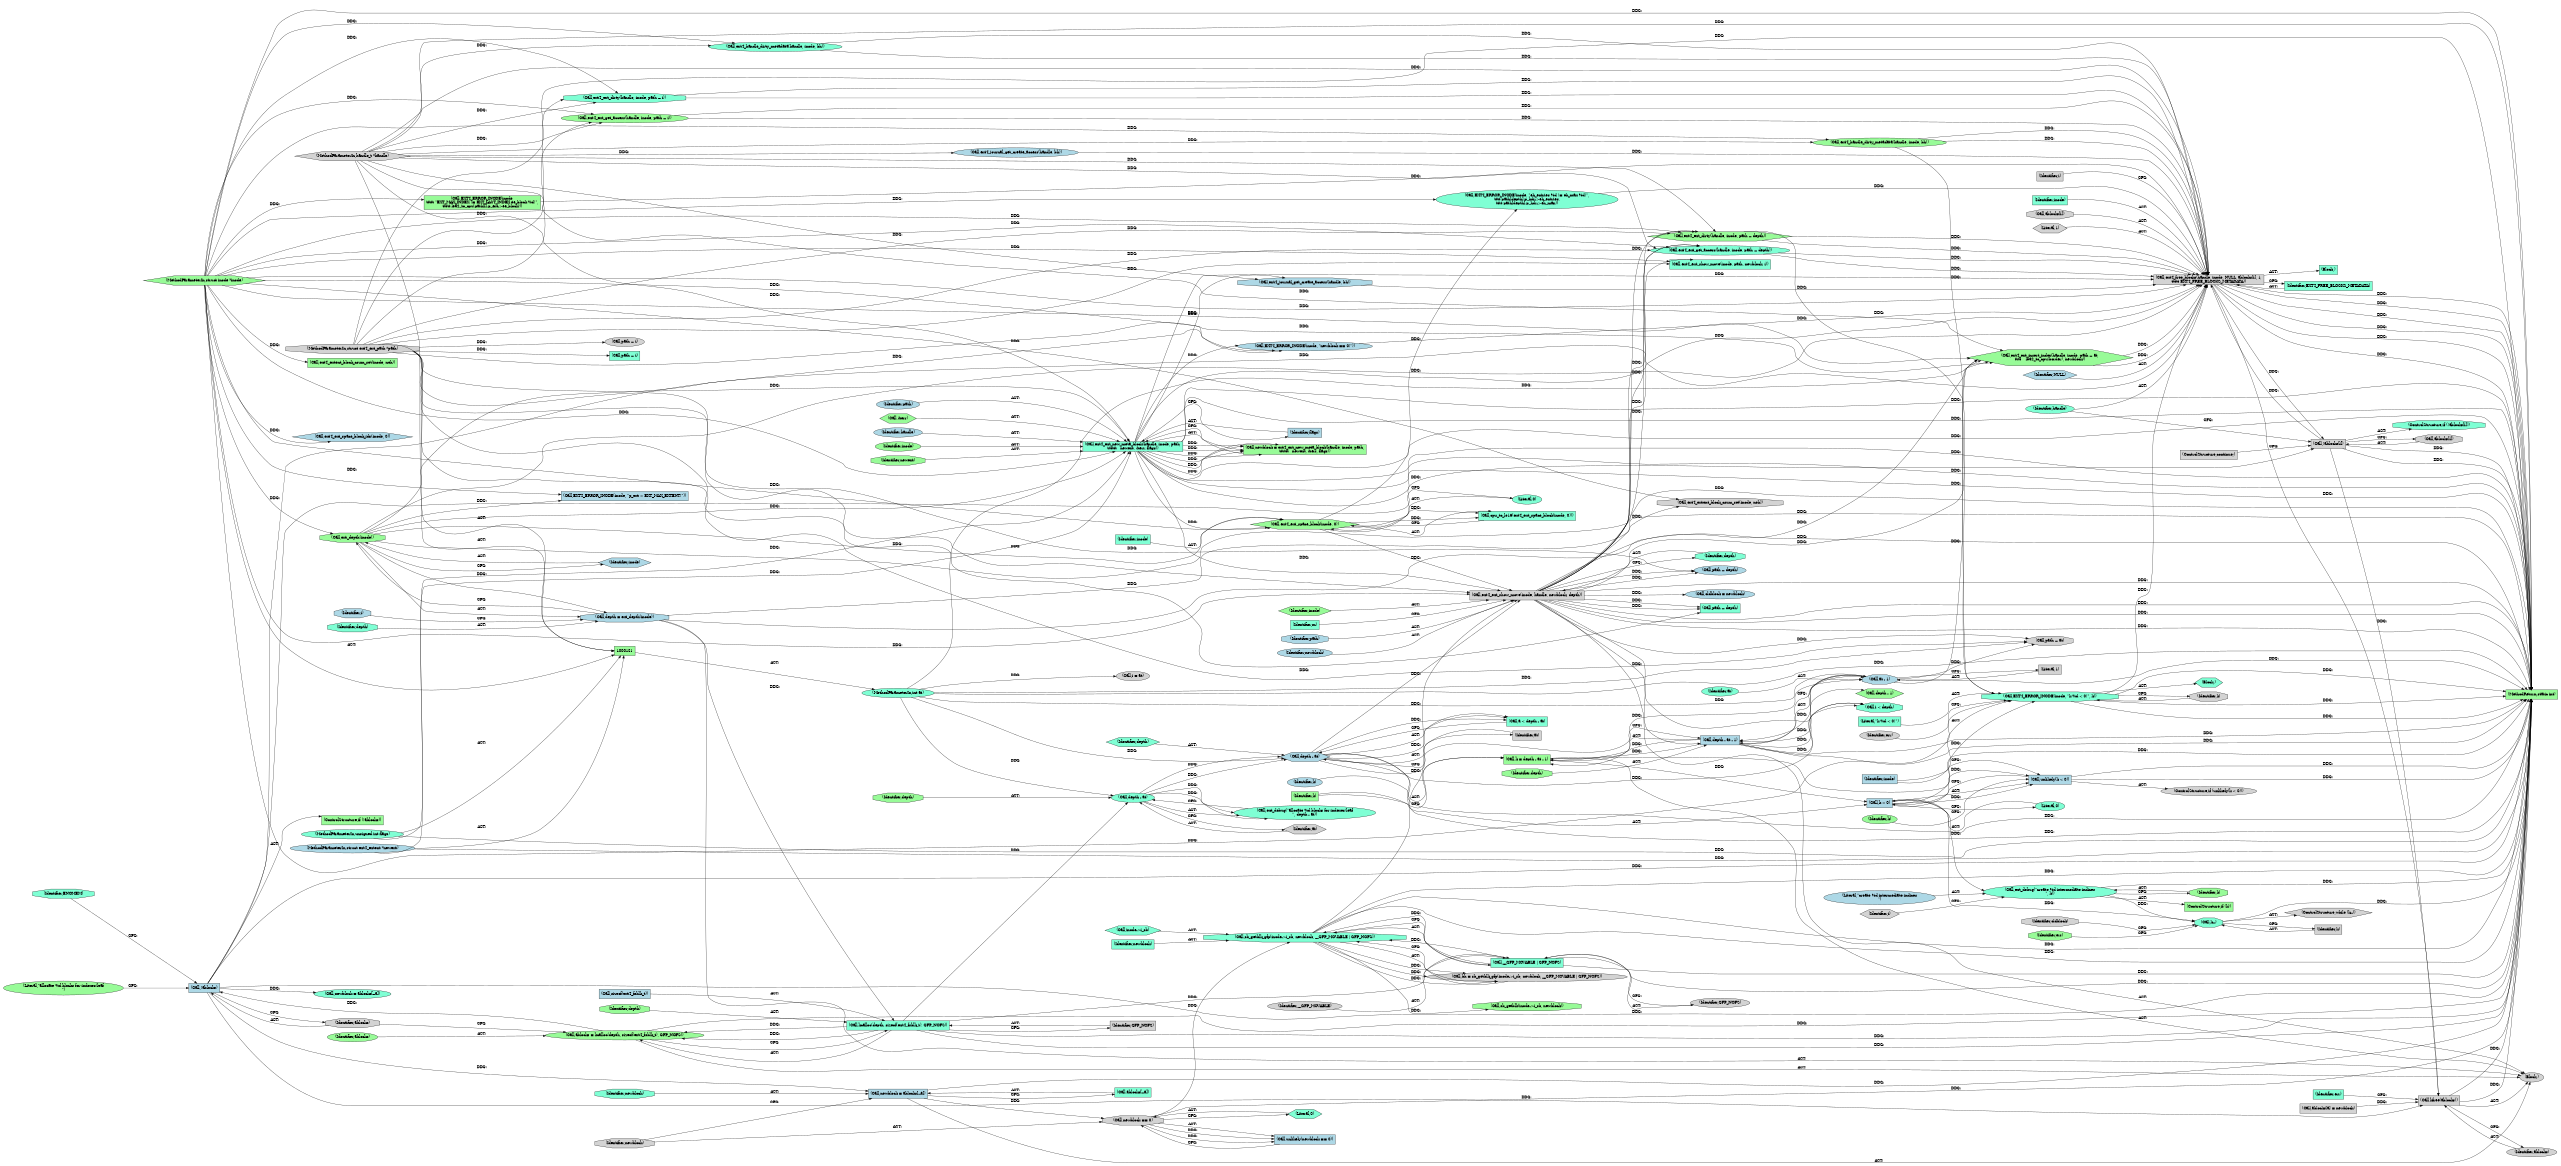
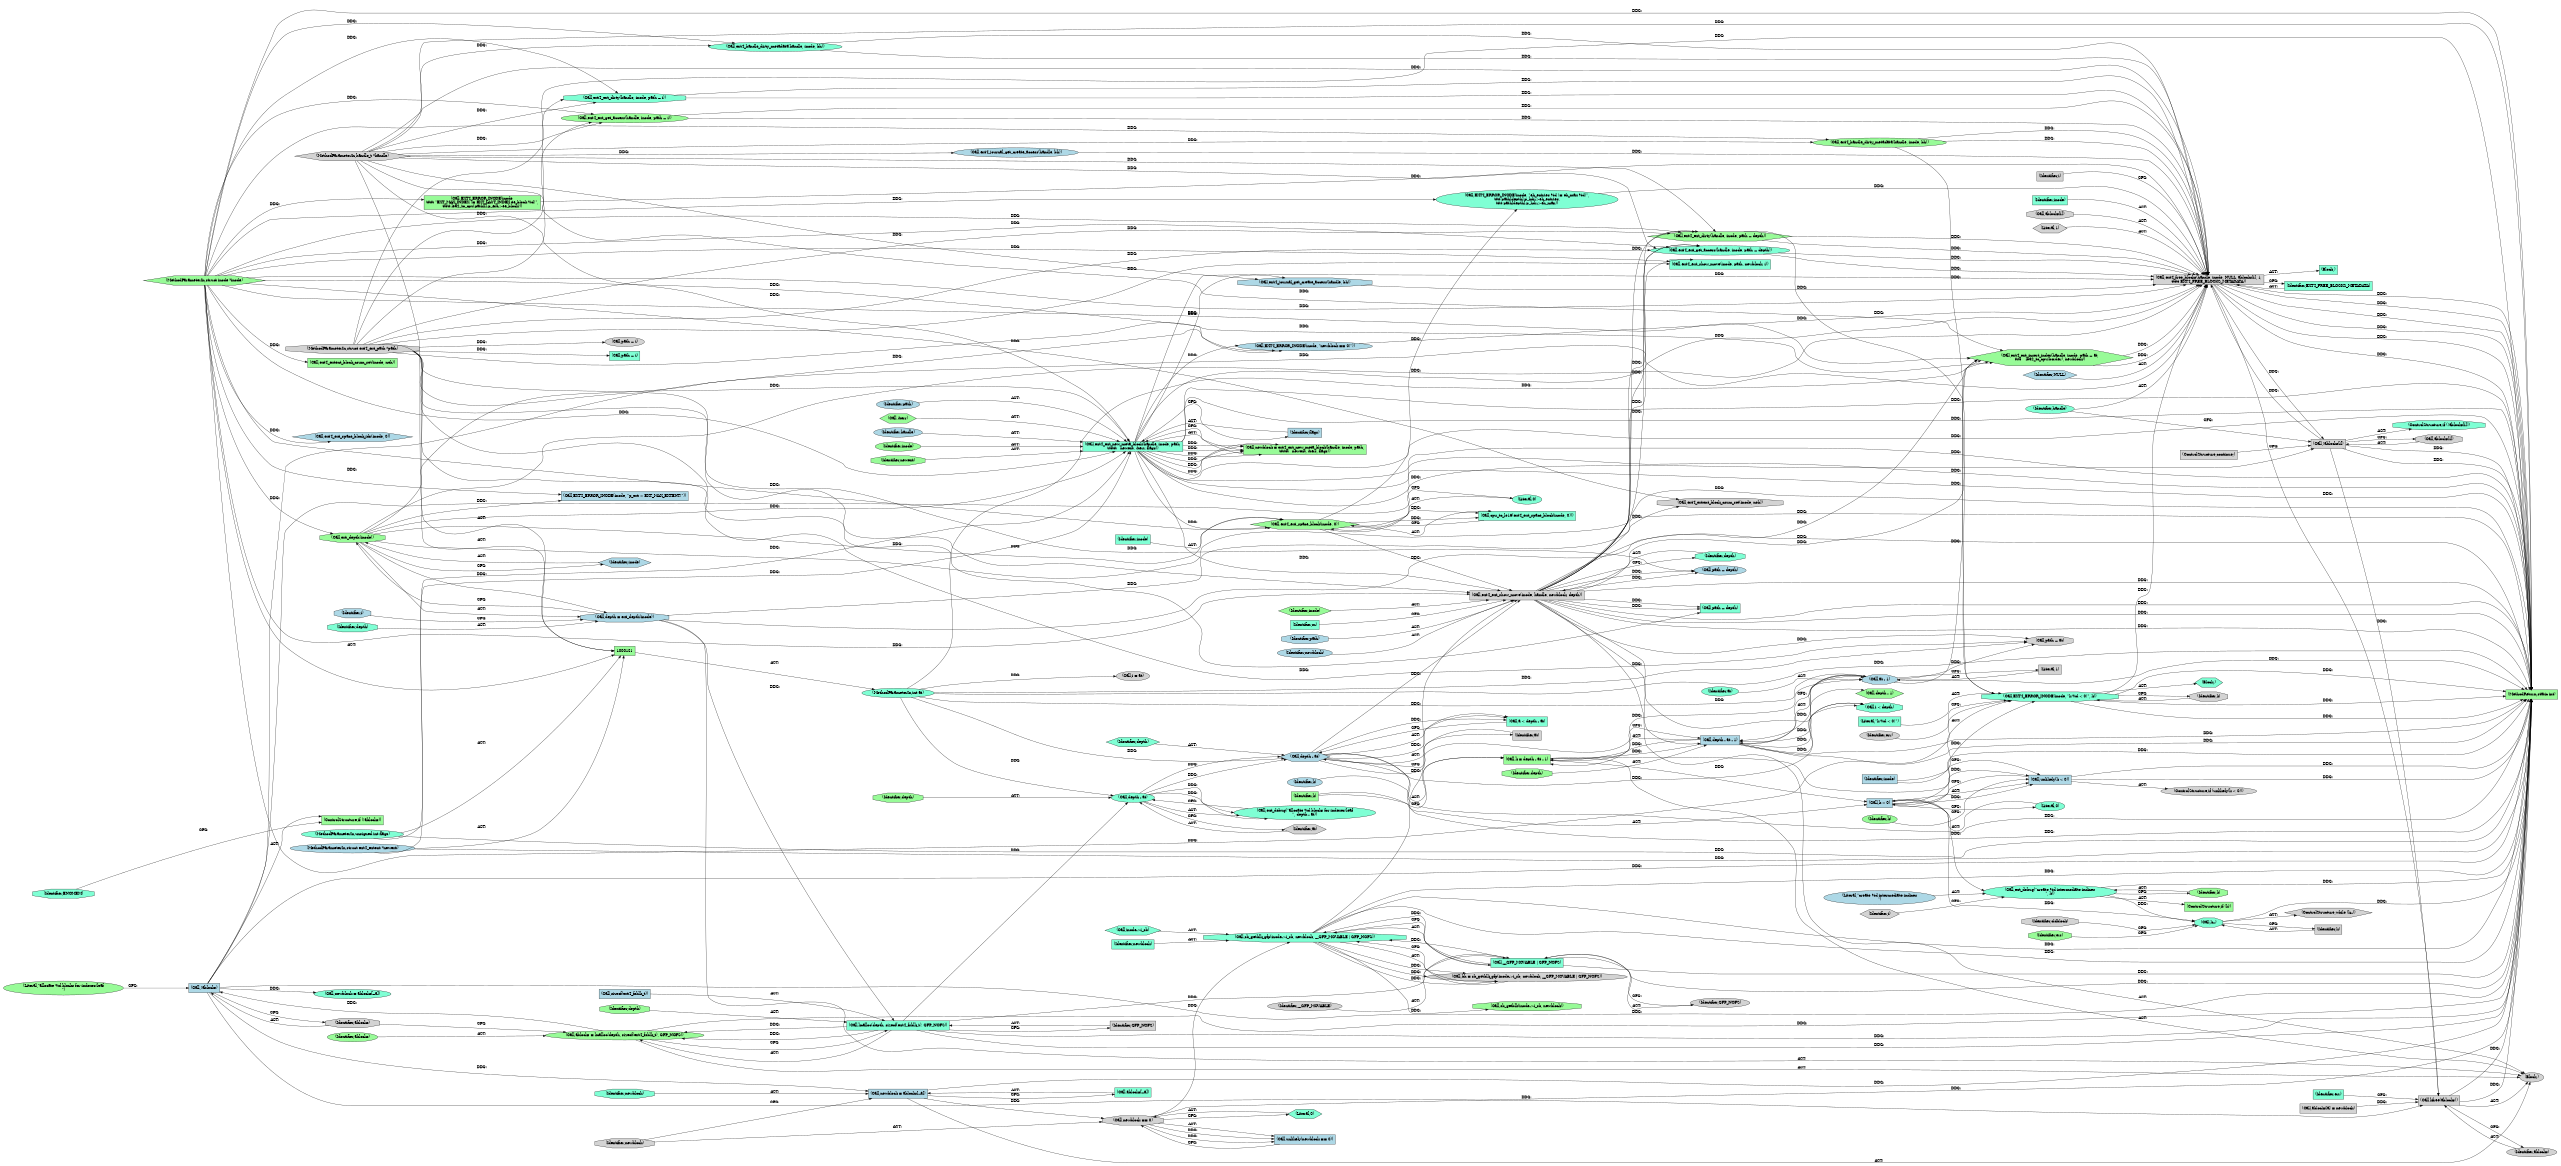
(1720, 594) -> none
(133, 940) -> (196, 850)
